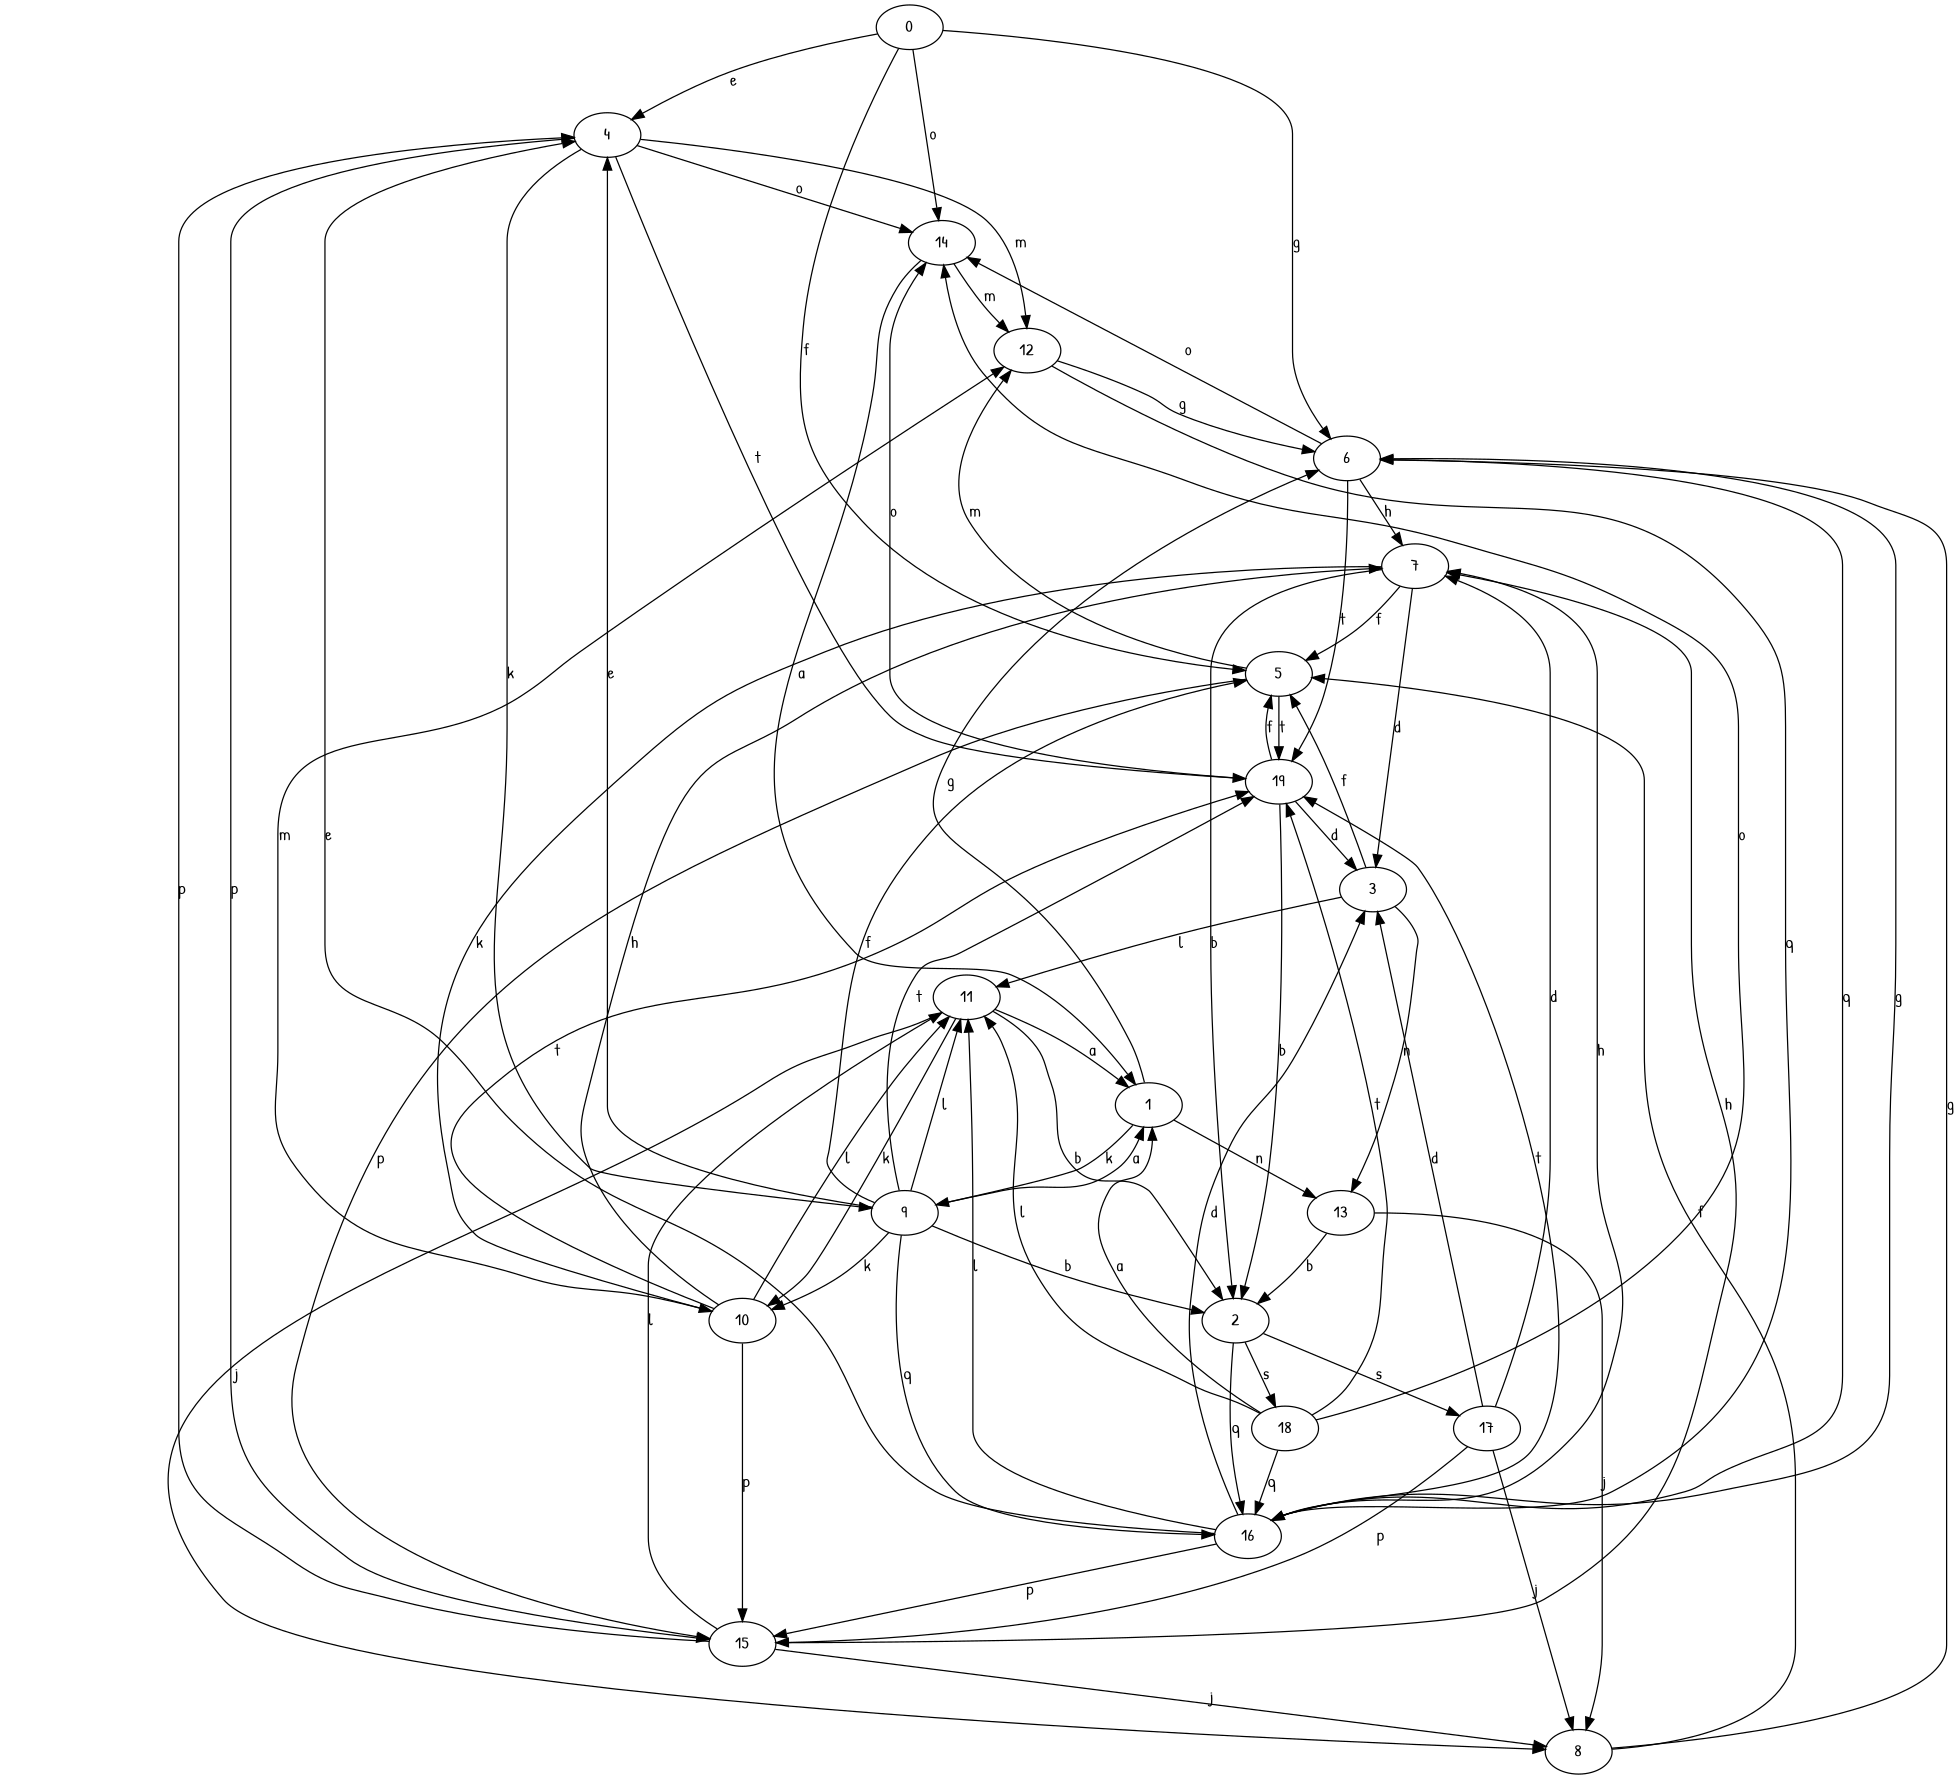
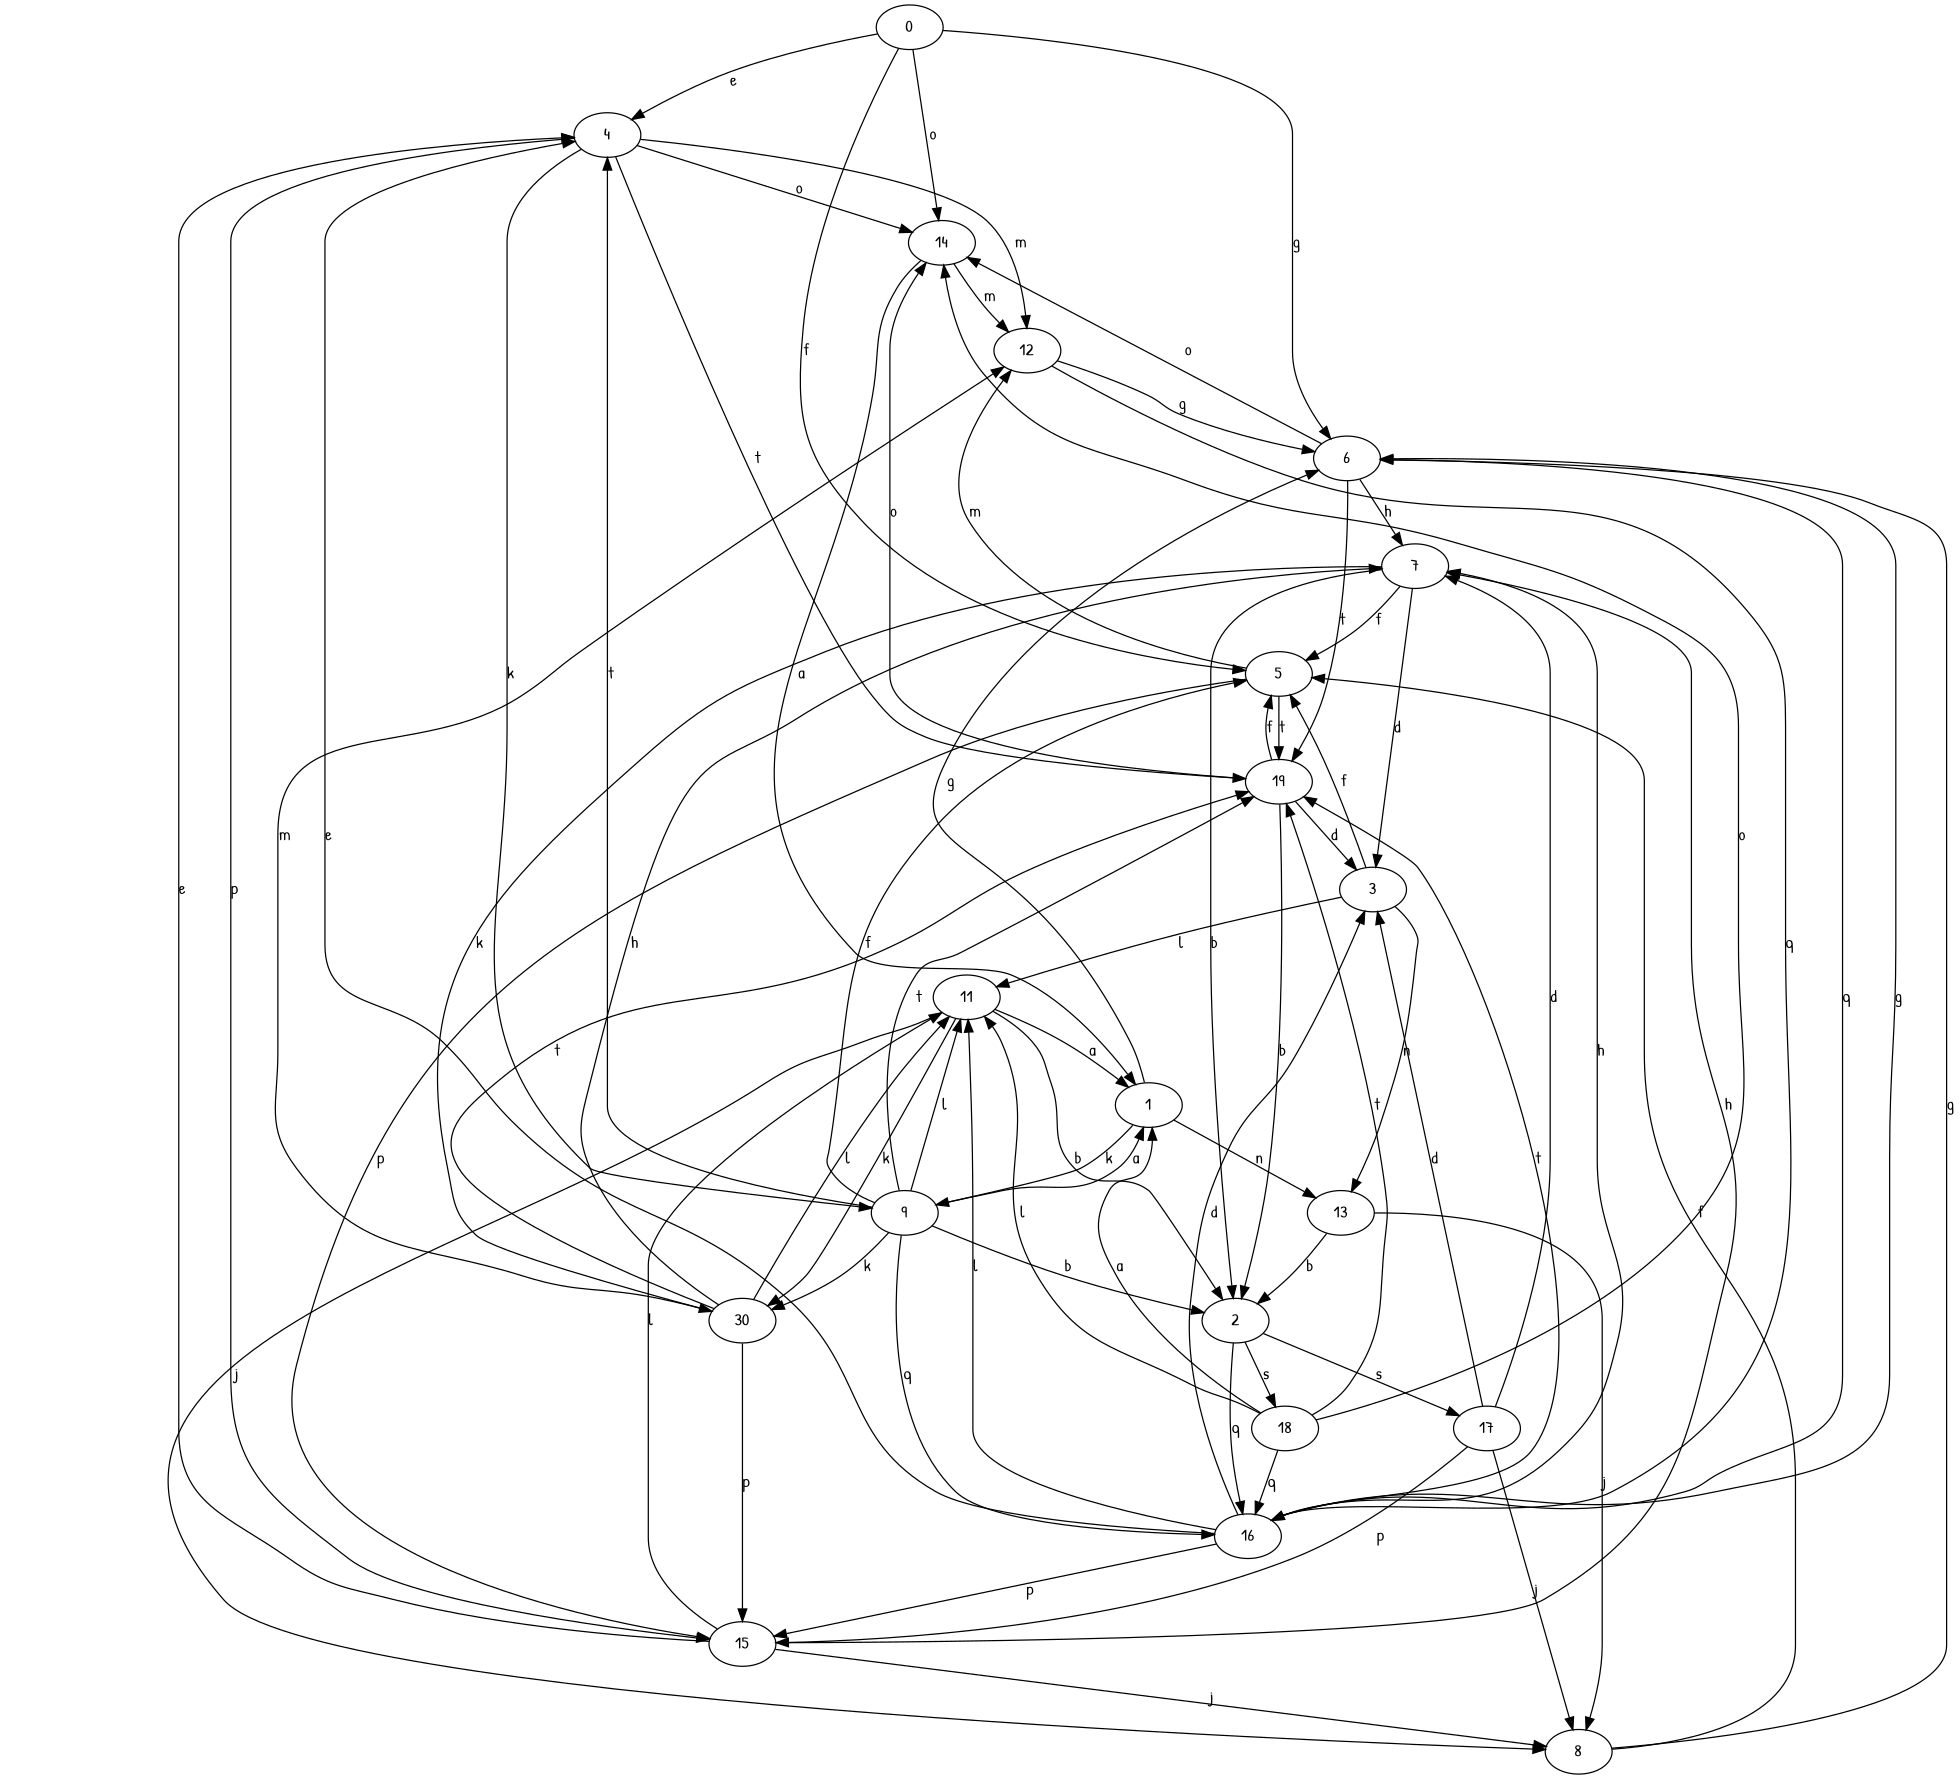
(611, 674) -> (611, 674)
(182, 890) -> (182, 890)
(742, 1321) -> (742, 1321)
